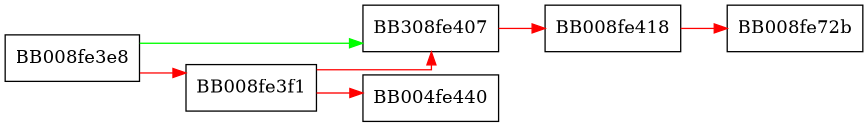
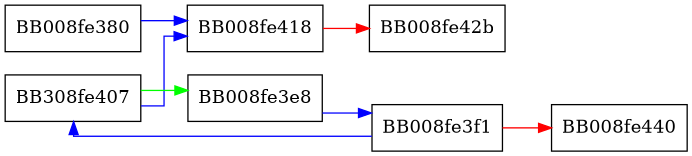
none -> (73, 28)
(515, 28) -> (164, 78)
(795, 28) -> (437, 28)
(245, 43) -> (156, 90)
(377, 70) -> (222, 136)
(156, 73) -> (340, 113)
(431, 98) -> (619, 128)
